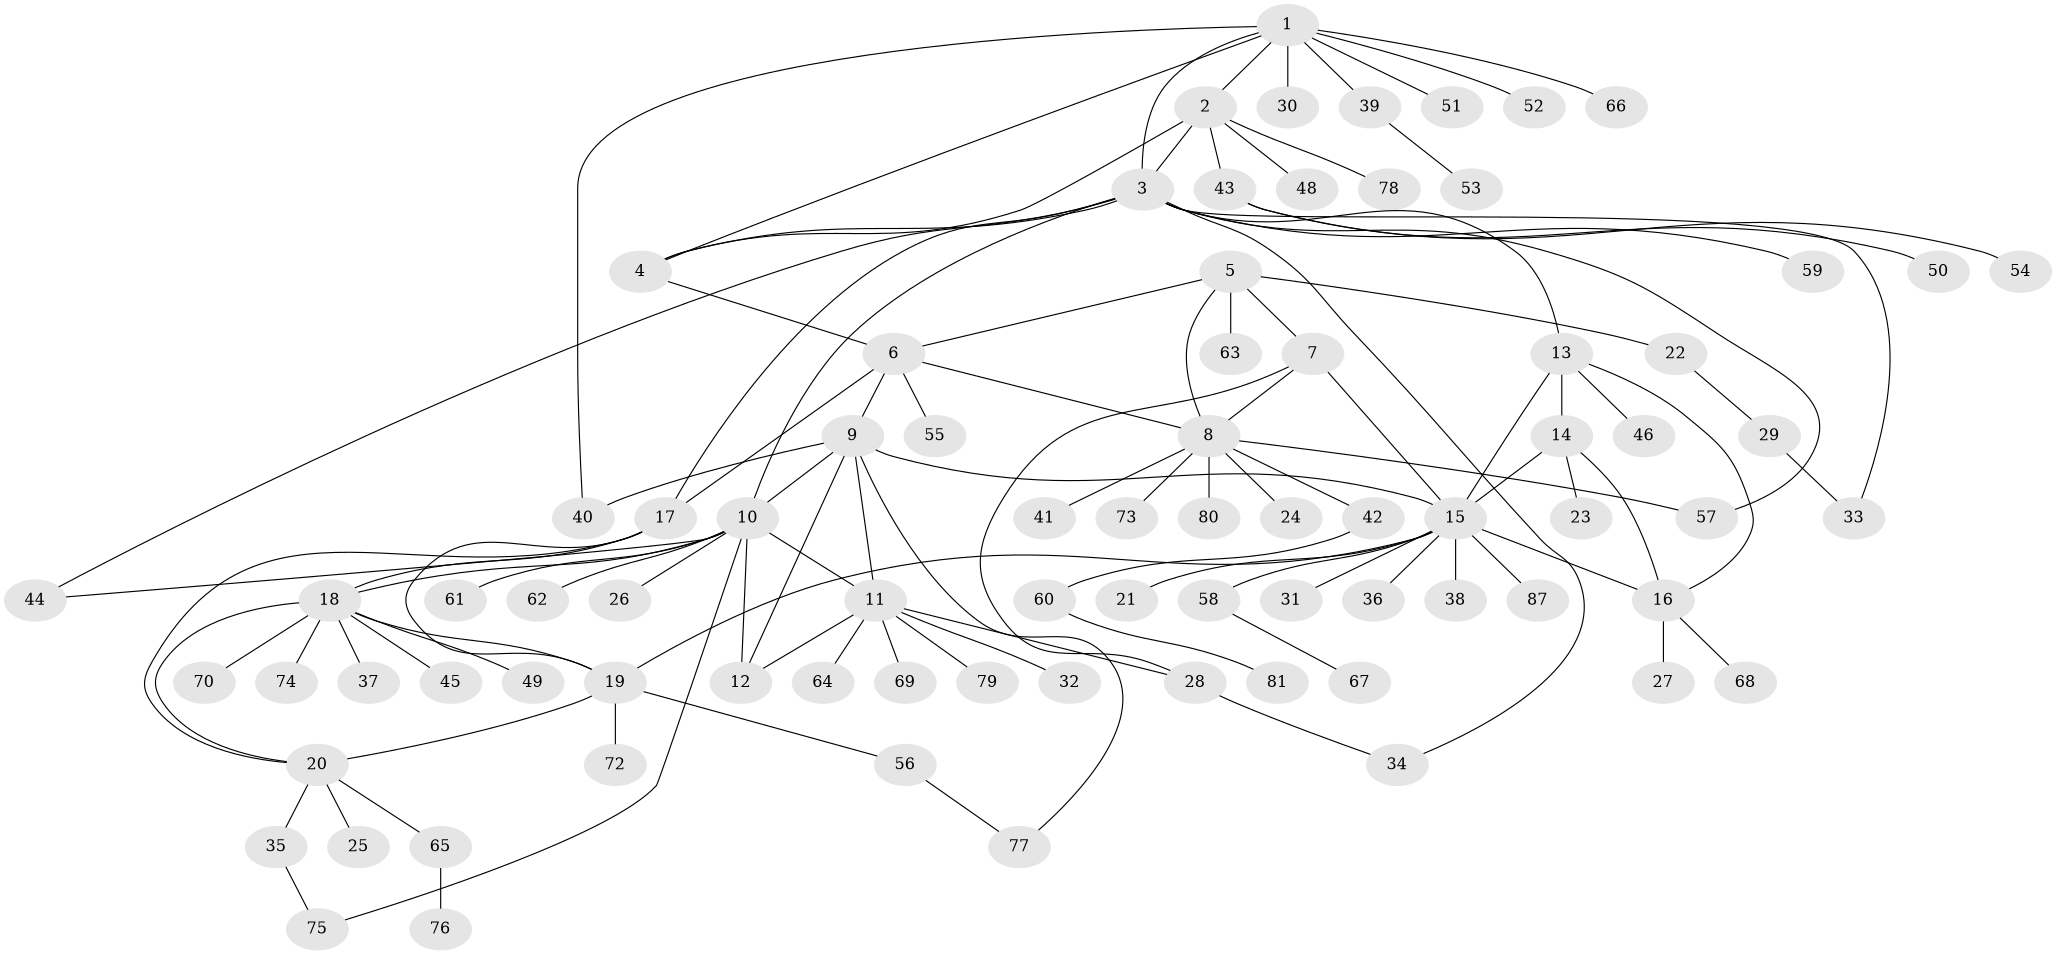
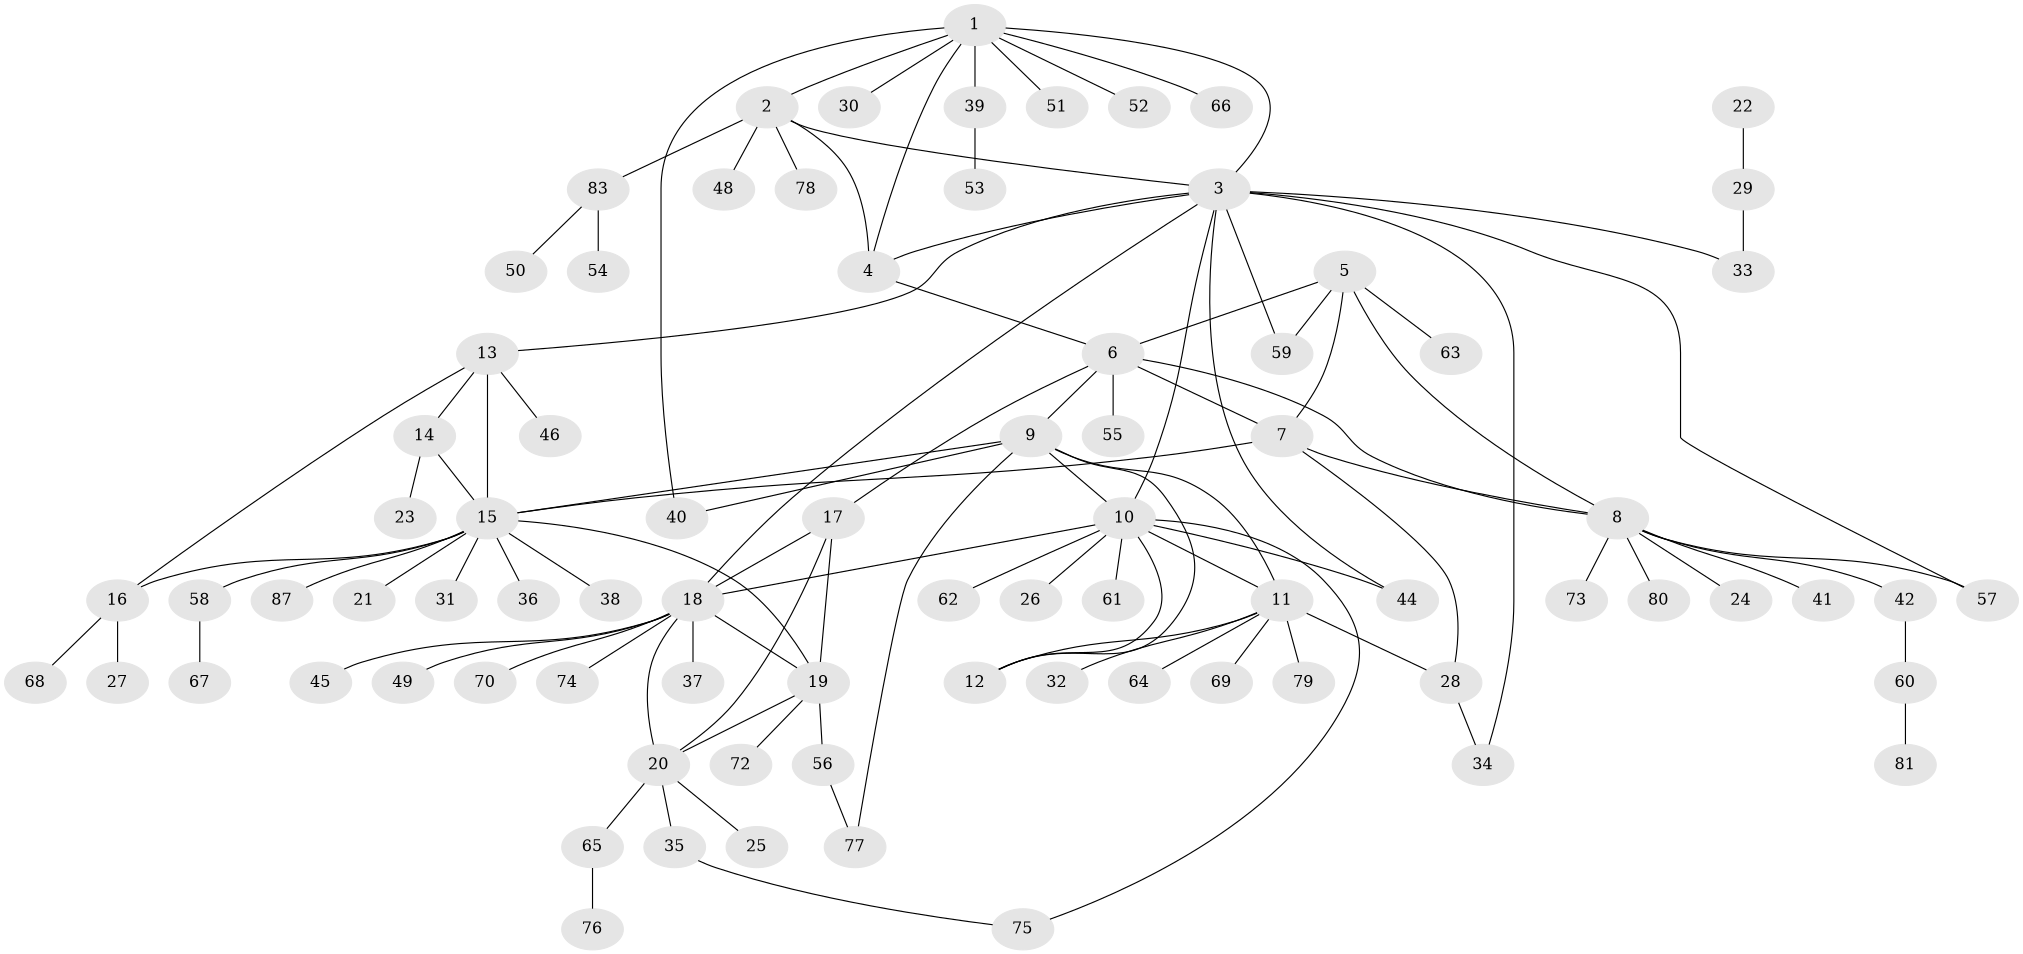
(1225, 190) -> (598, 190)
(853, 284) -> (942, 380)
(1456, 306) -> (1313, 313)
none -> (1198, 395)
(1630, 510) -> none
